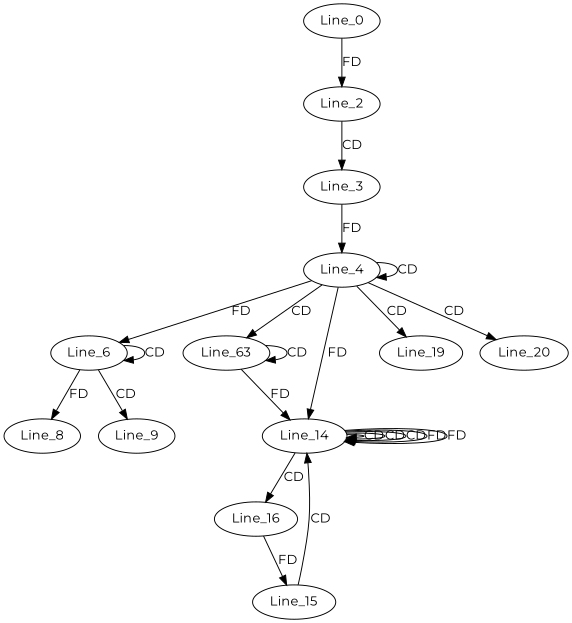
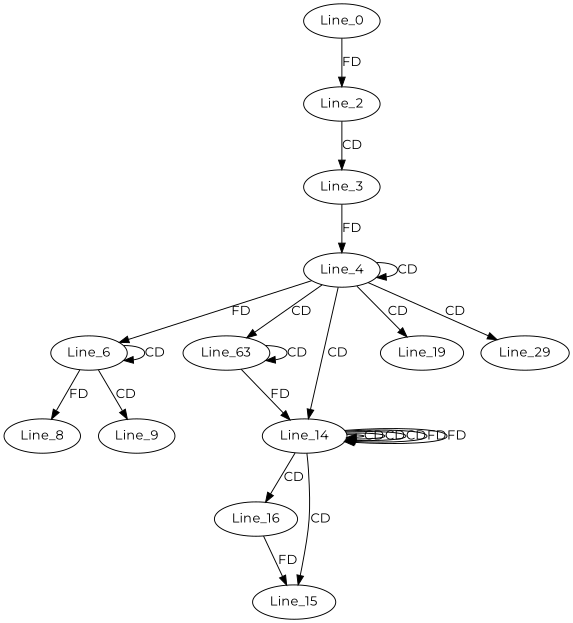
(338, 353) -> (338, 353)
(524, 353) -> (525, 353)
(309, 524) -> (309, 515)
